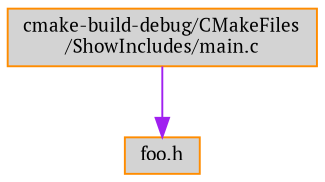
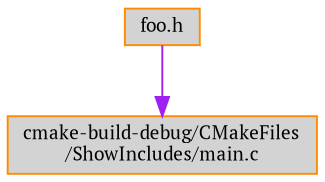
(162, 92) -> (162, 71)
